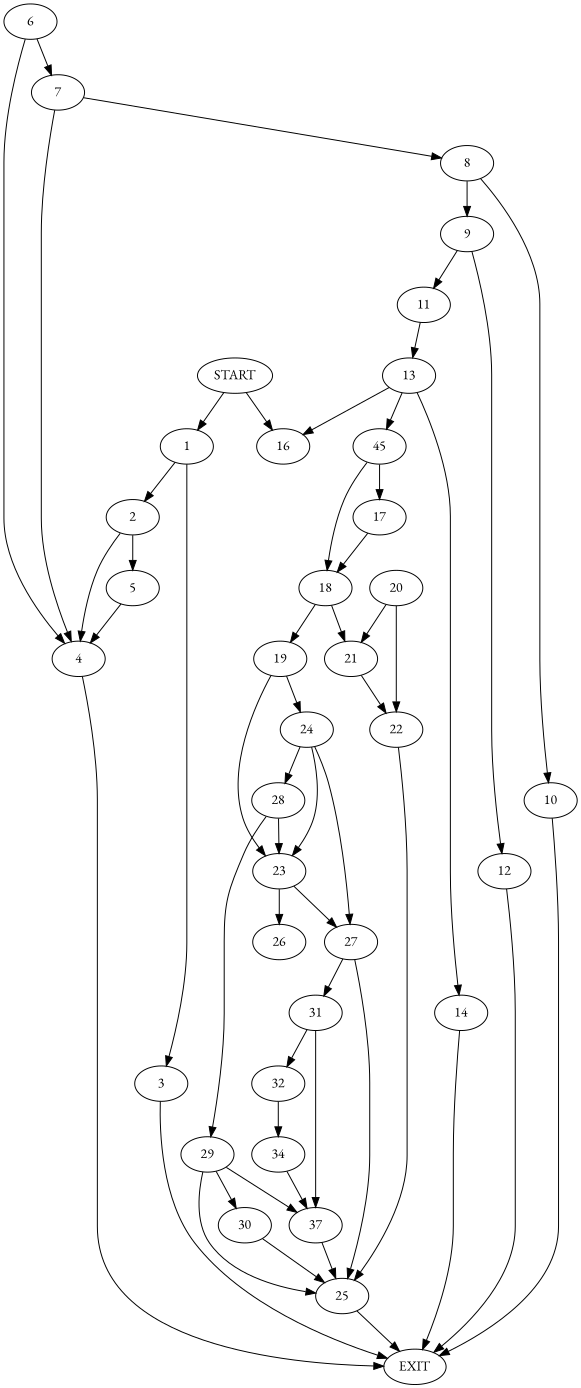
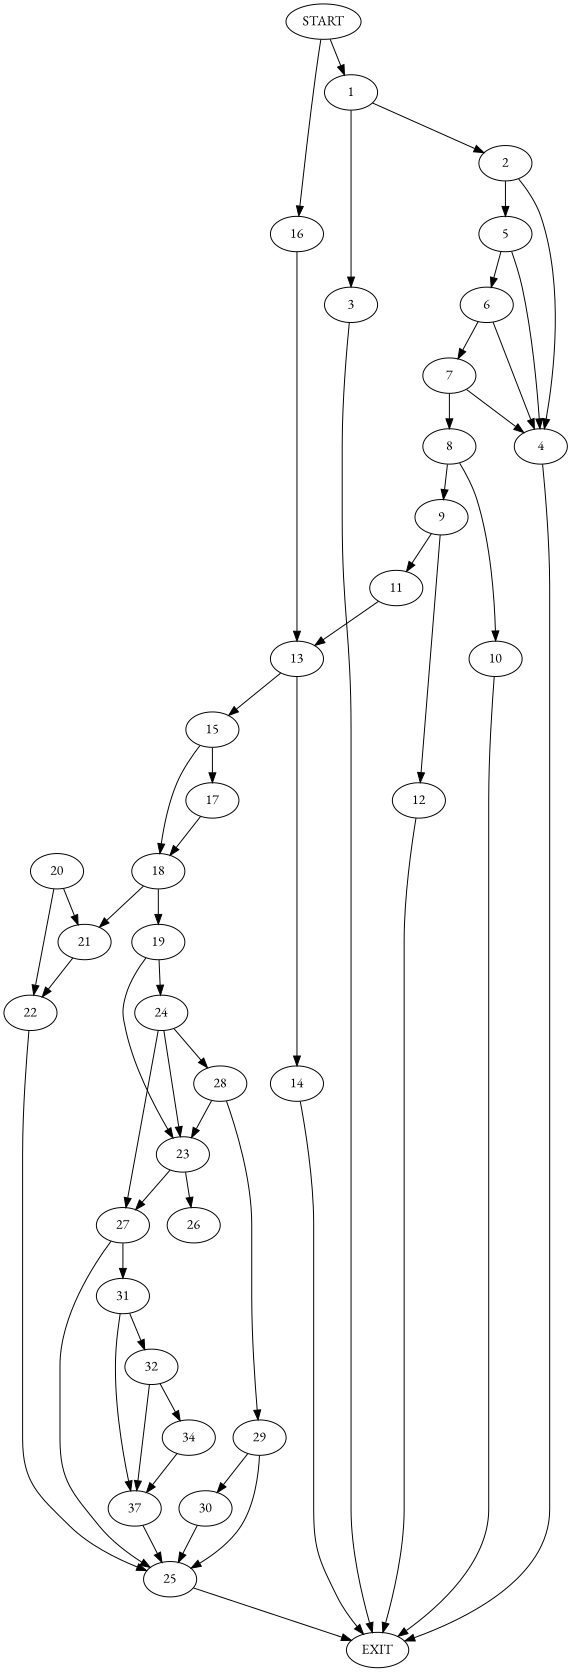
none -> (497, 265)
(351, 409) -> (297, 441)
(380, 446) -> (212, 730)
(257, 1187) -> (144, 1433)
